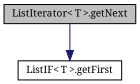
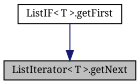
(70, 37) -> (70, 37)
